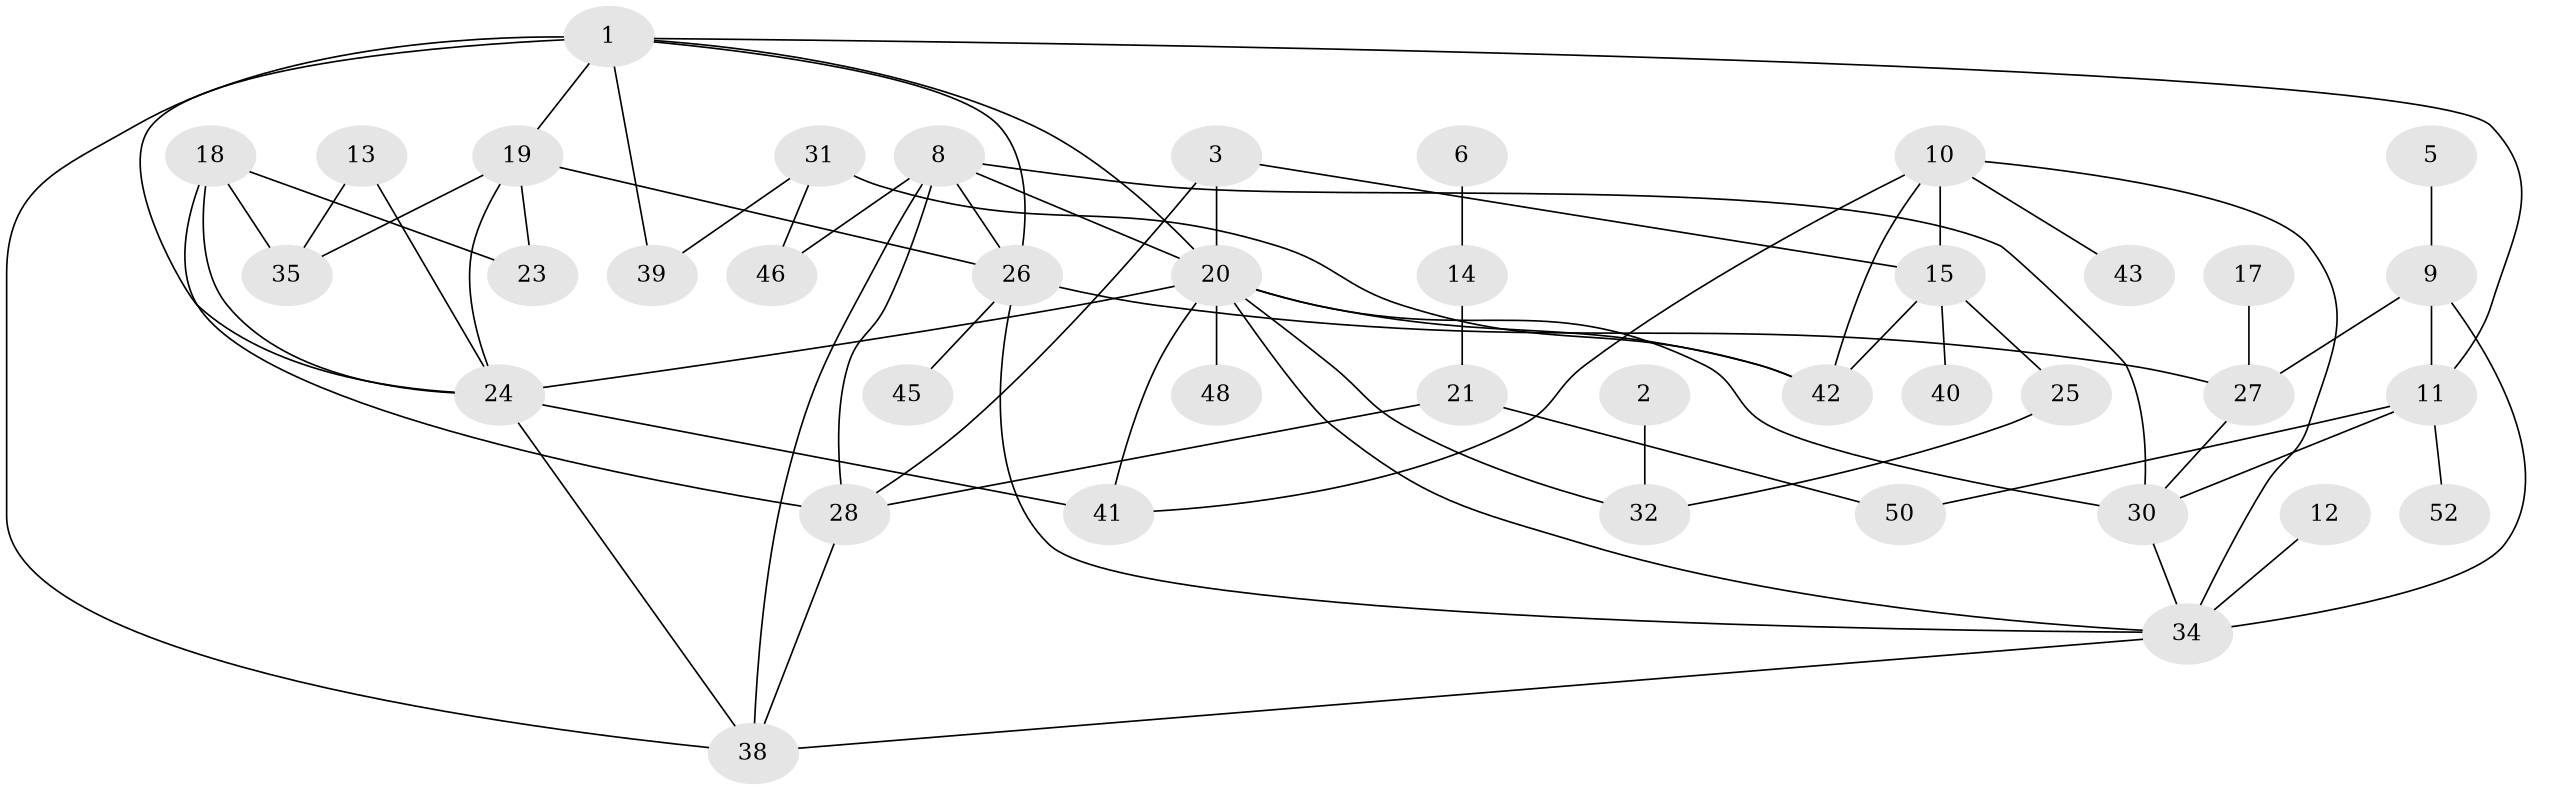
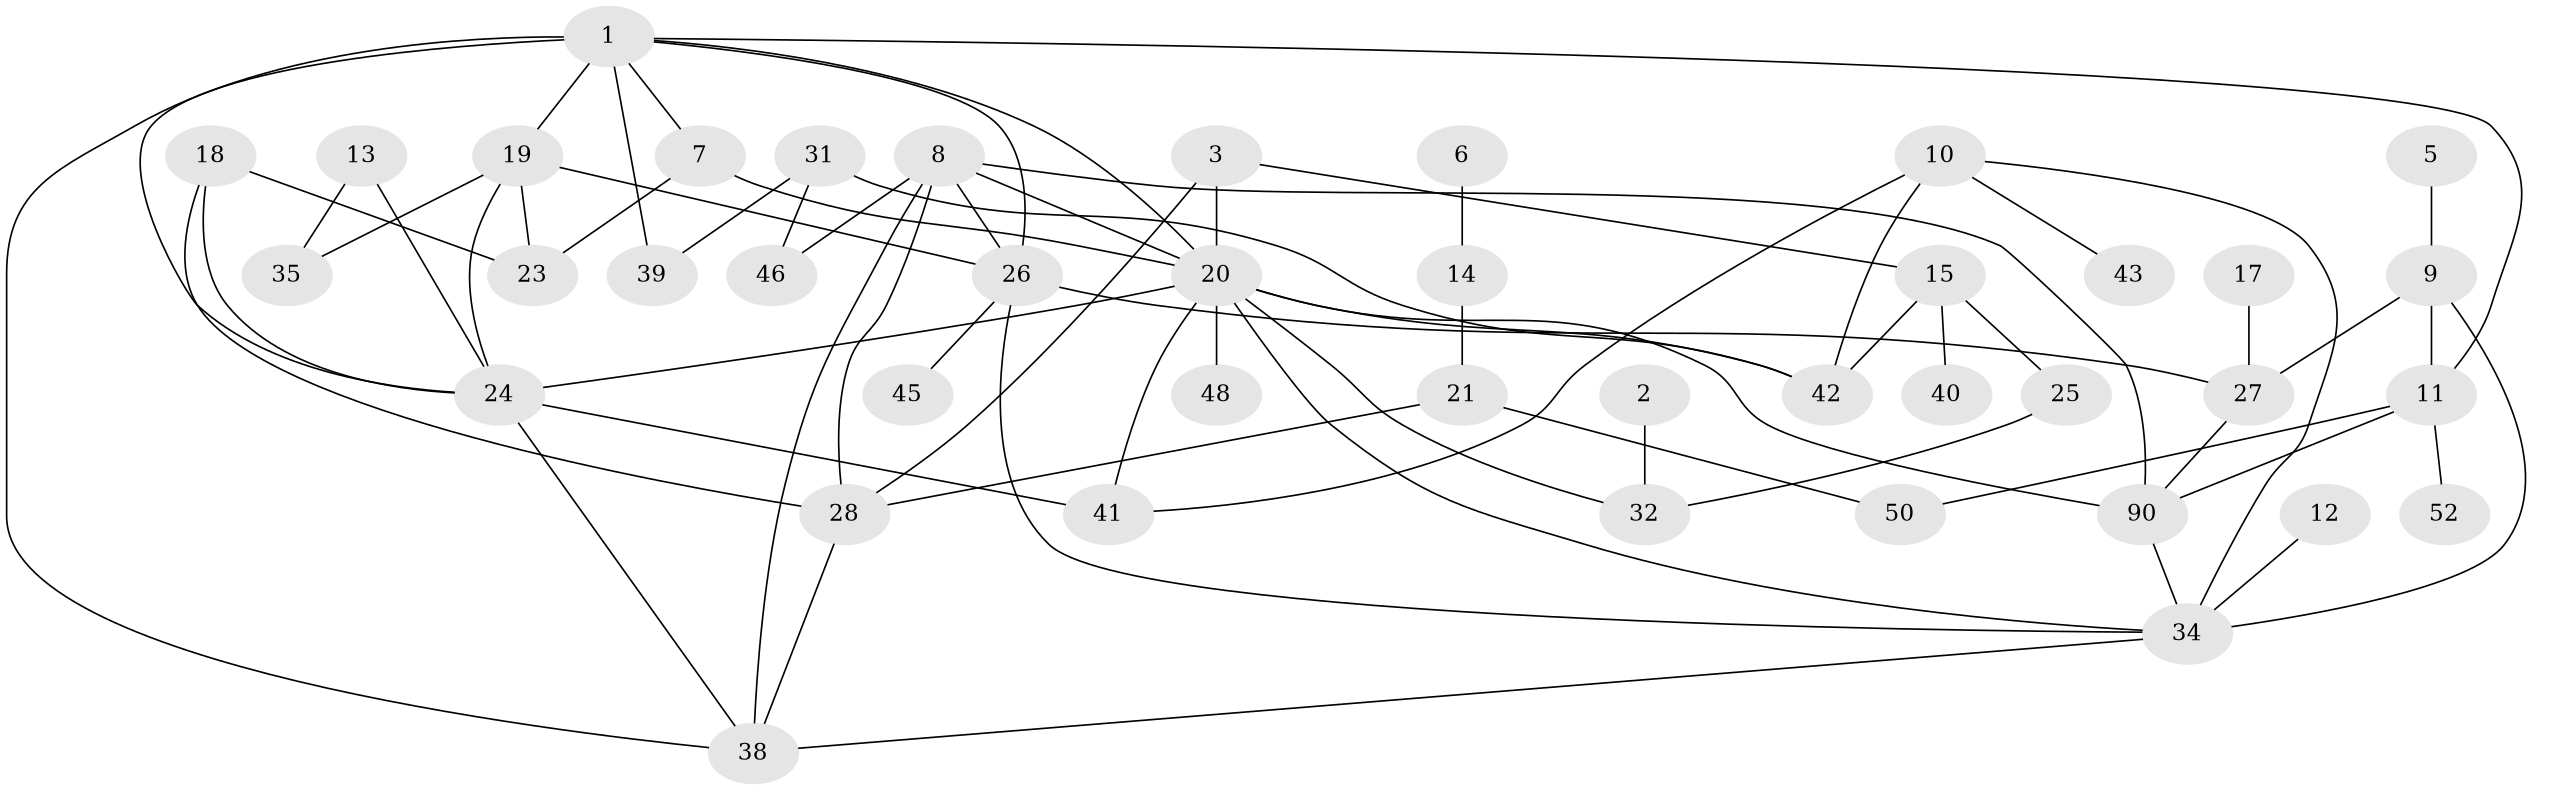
none -> (700, 156)
(249, 216) -> none
(1940, 216) -> none
(2143, 515) -> (2143, 515)
